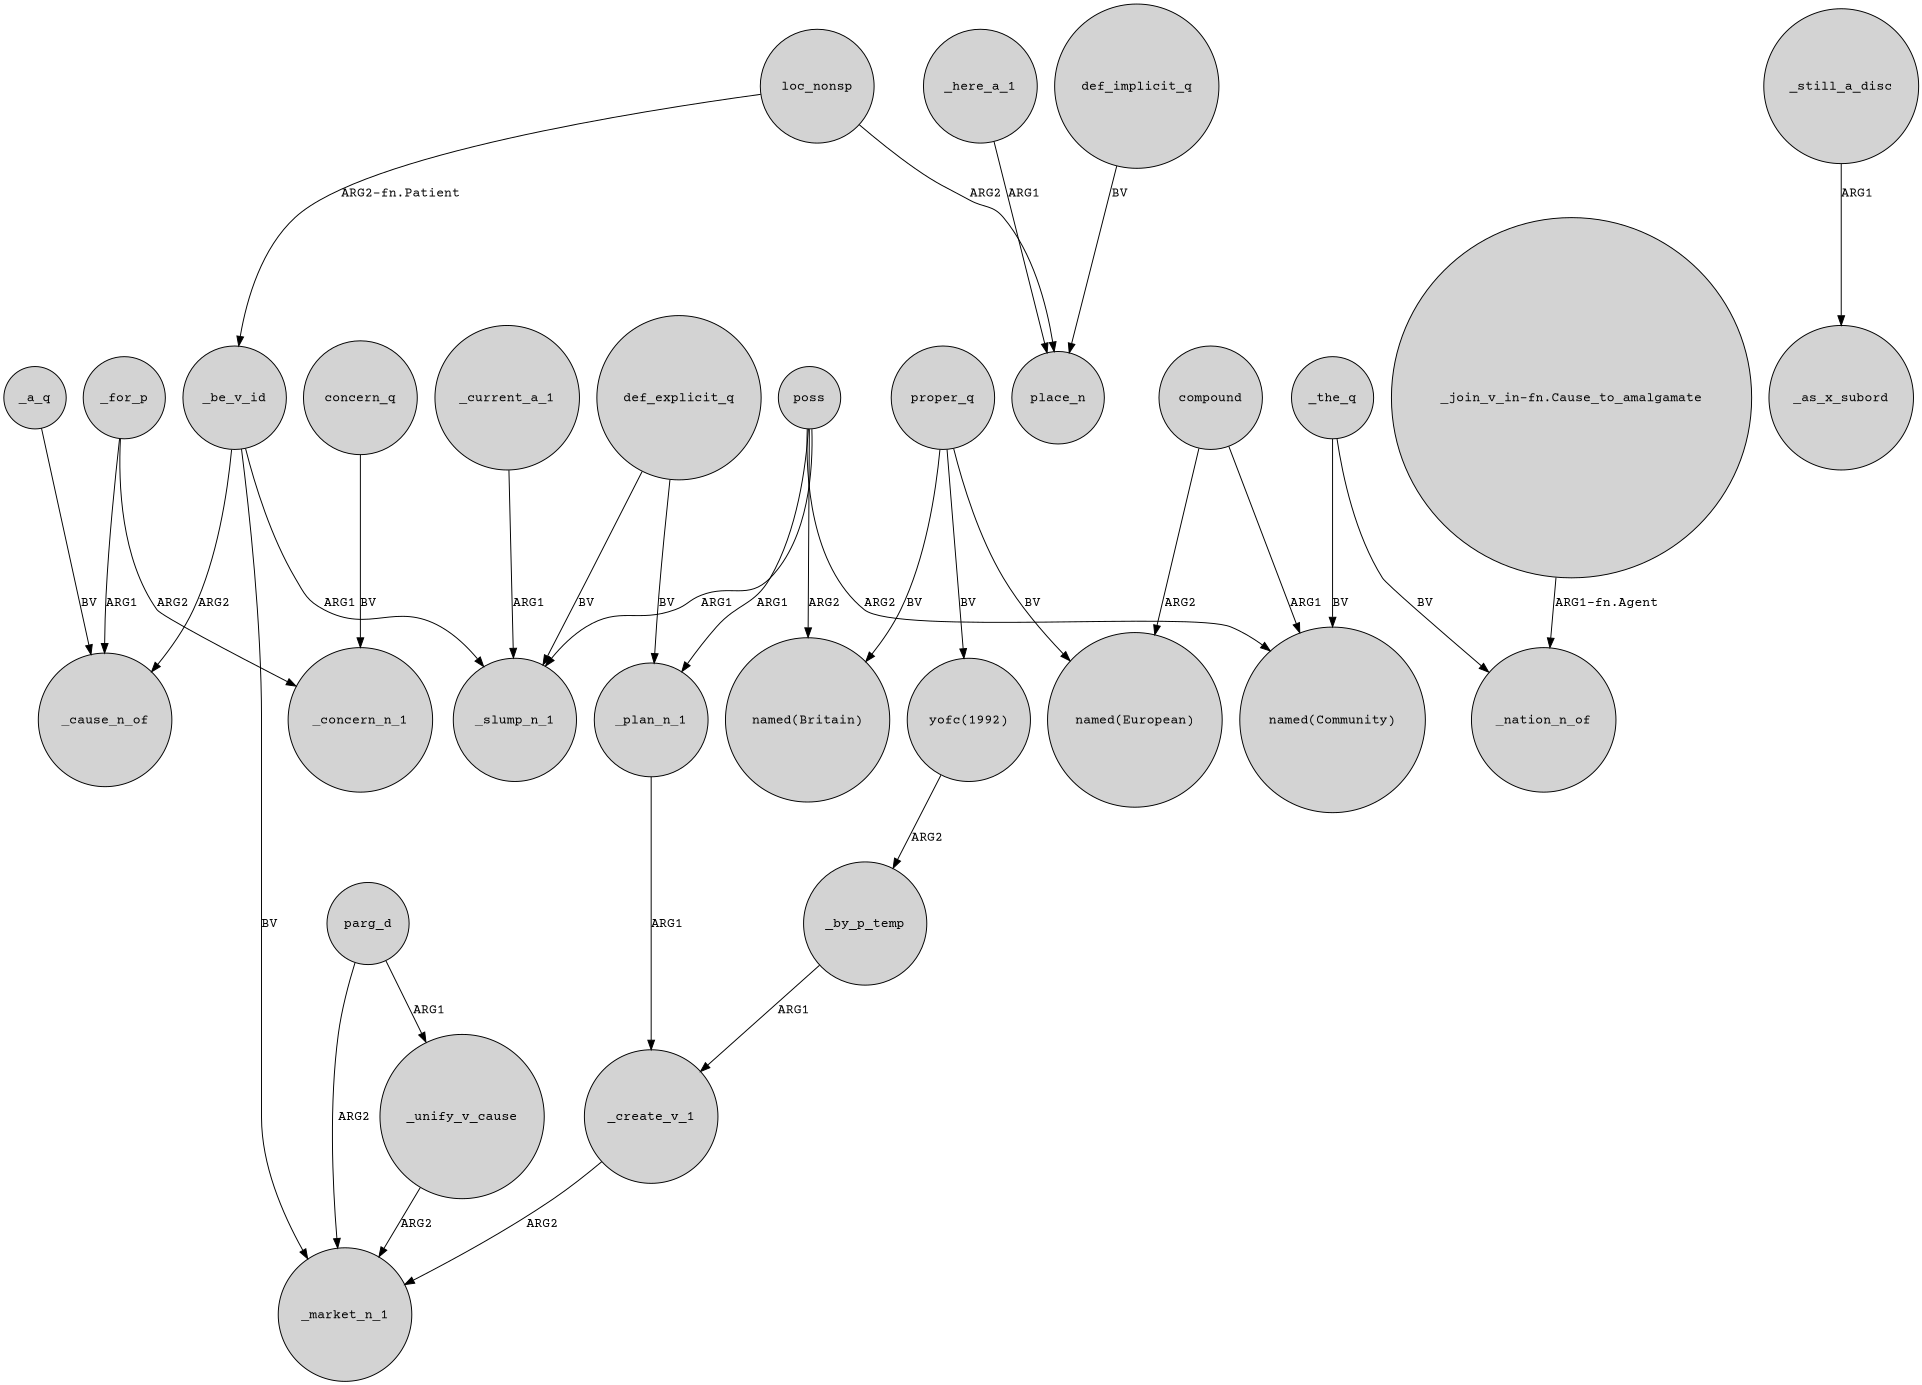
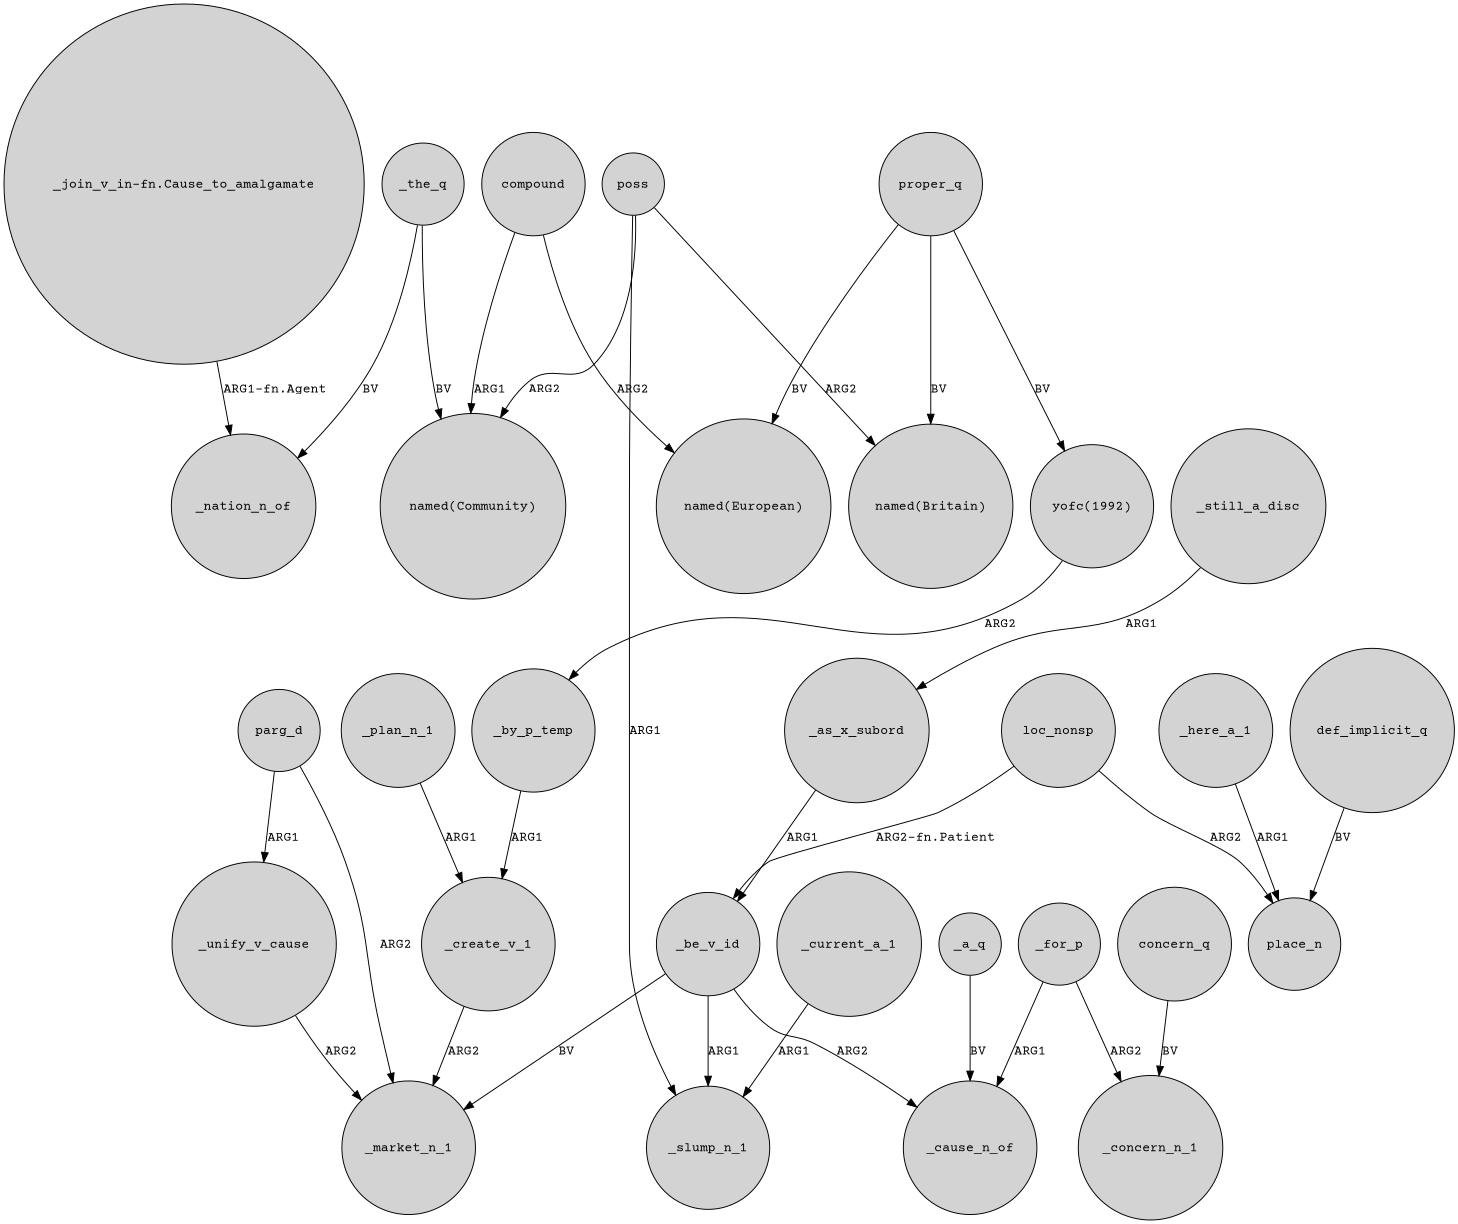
(679, 398) -> none
(786, 543) -> none
none -> (779, 842)
